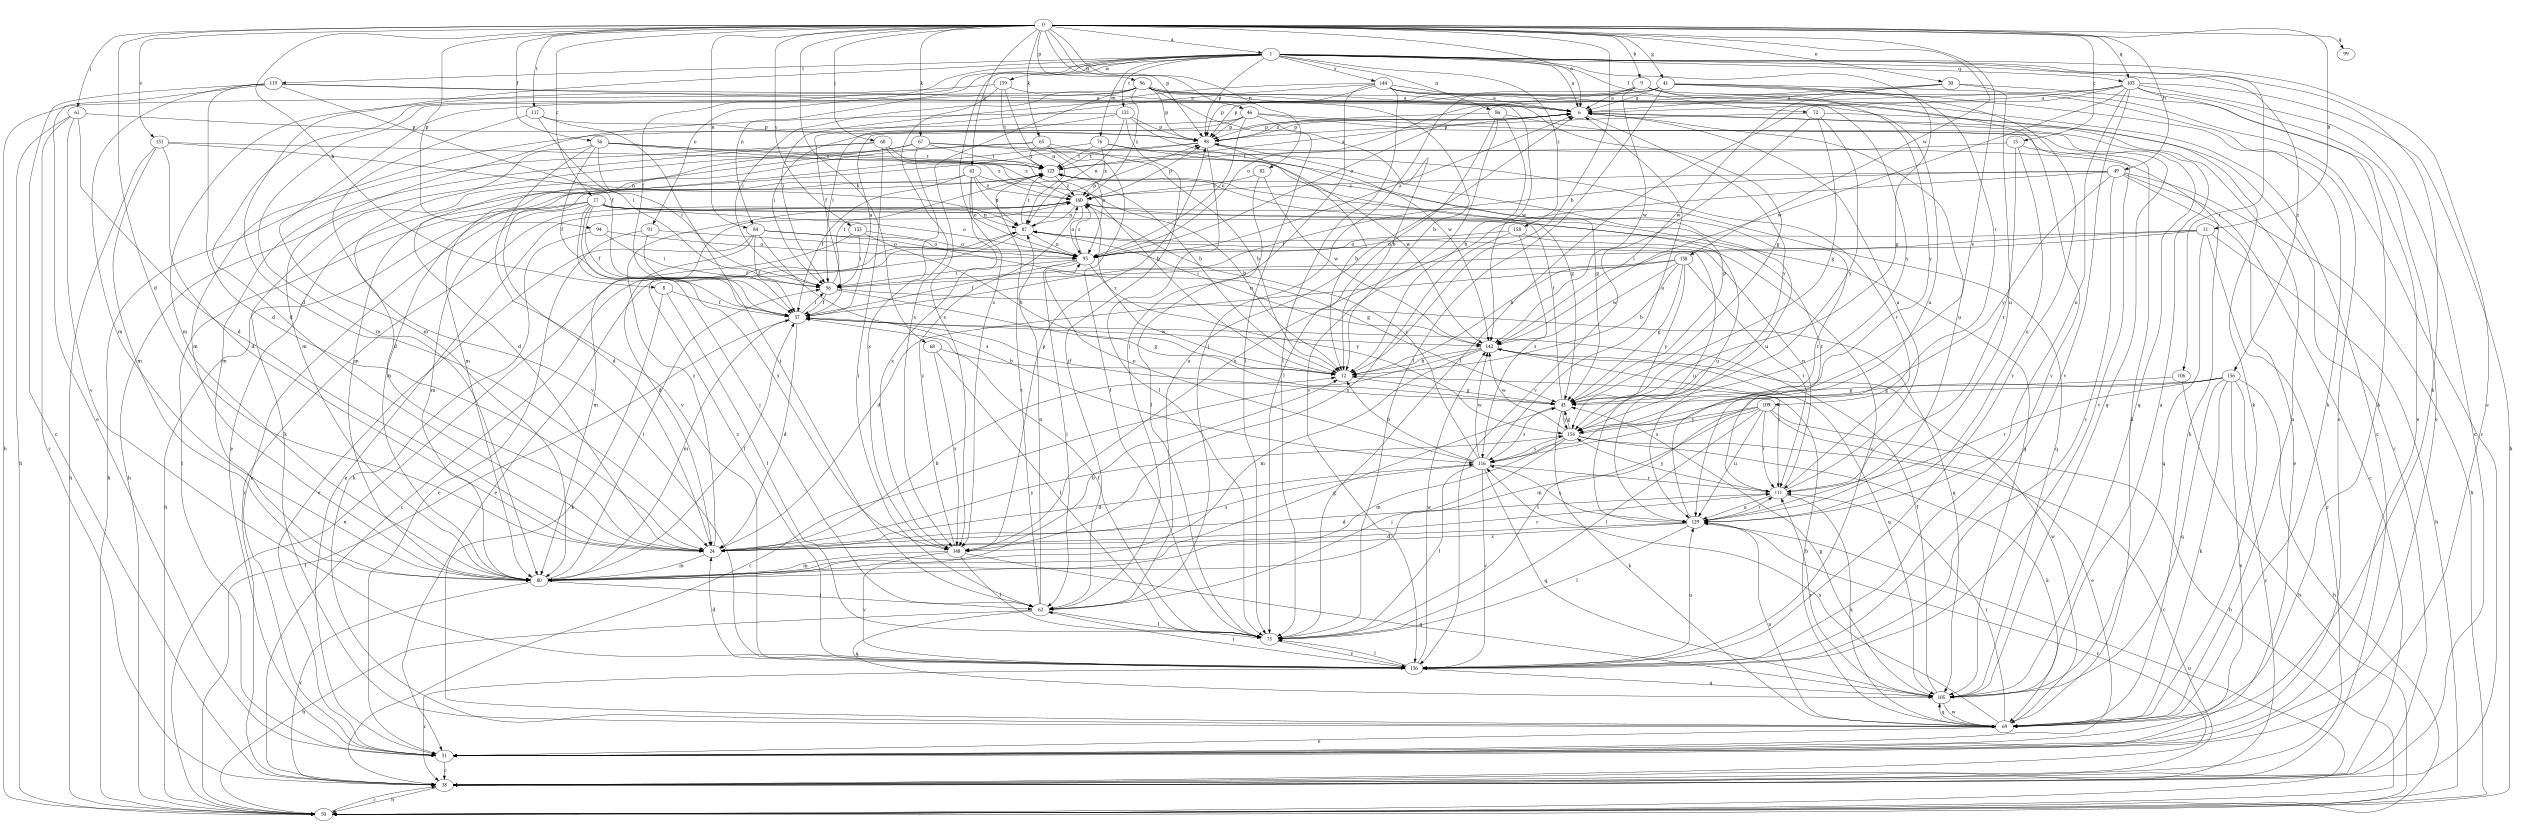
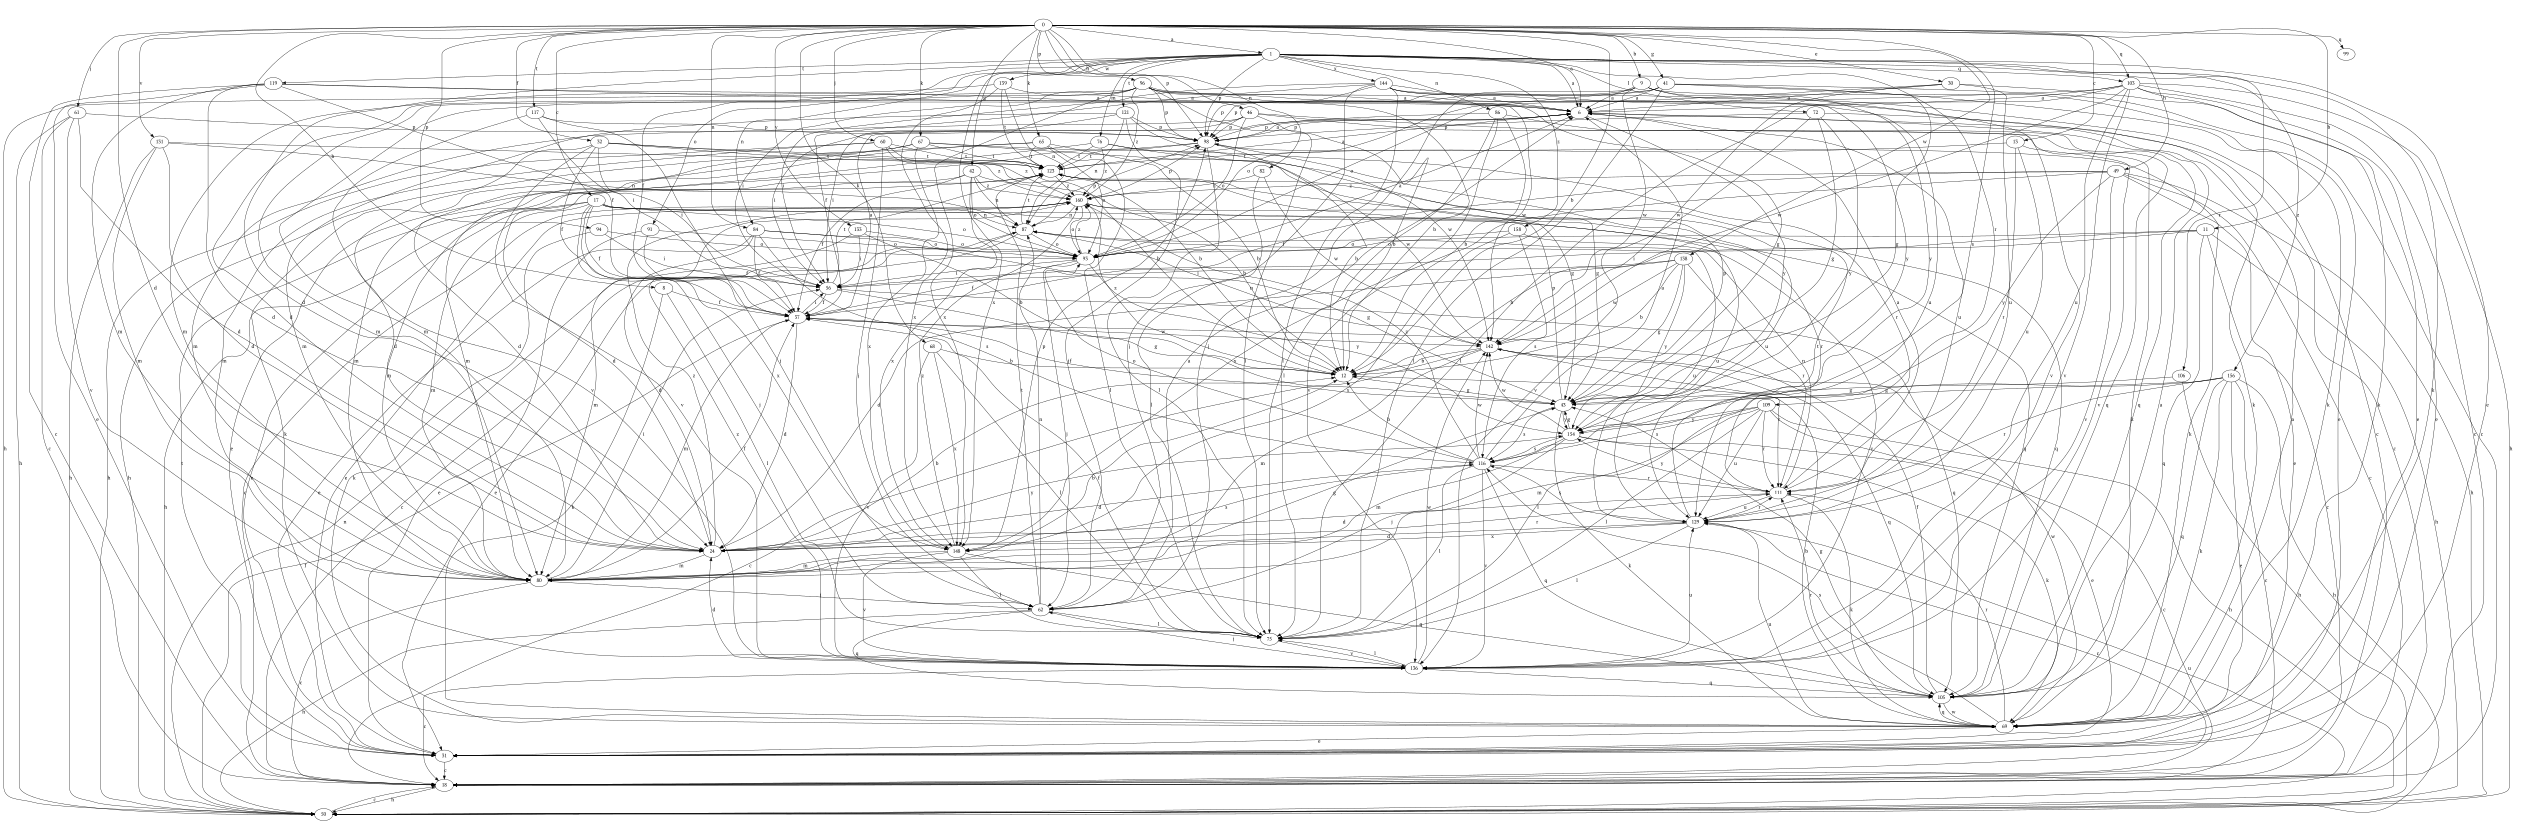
(600, 142) -> (600, 142)
none -> (947, 156)
(1554, 288) -> (1554, 288)
(1994, 403) -> (835, 634)
